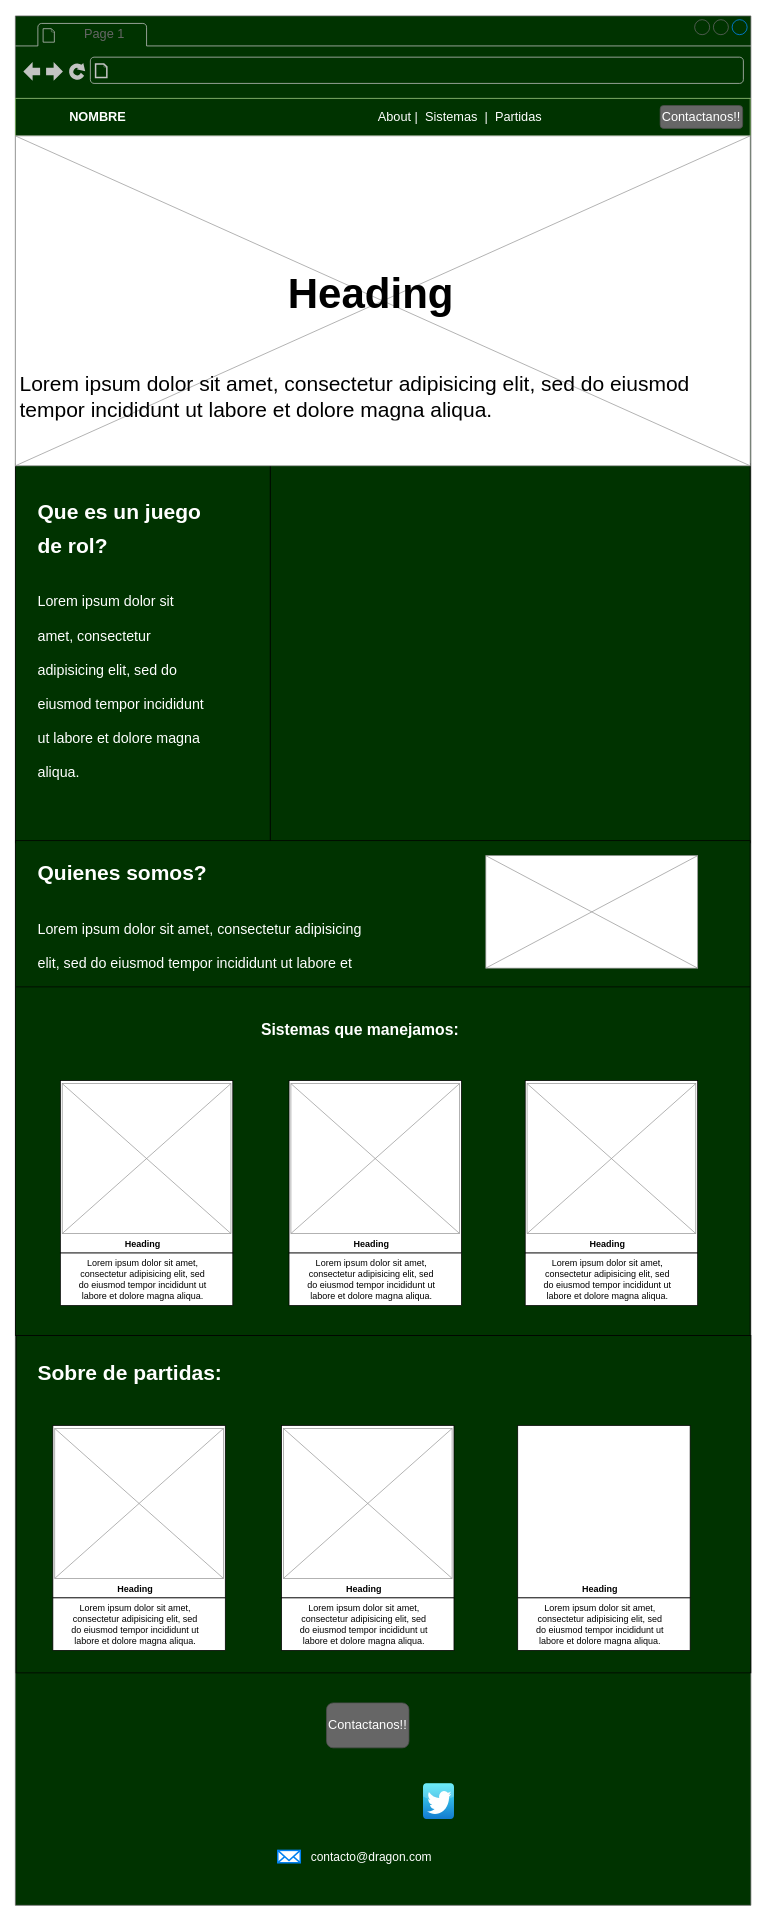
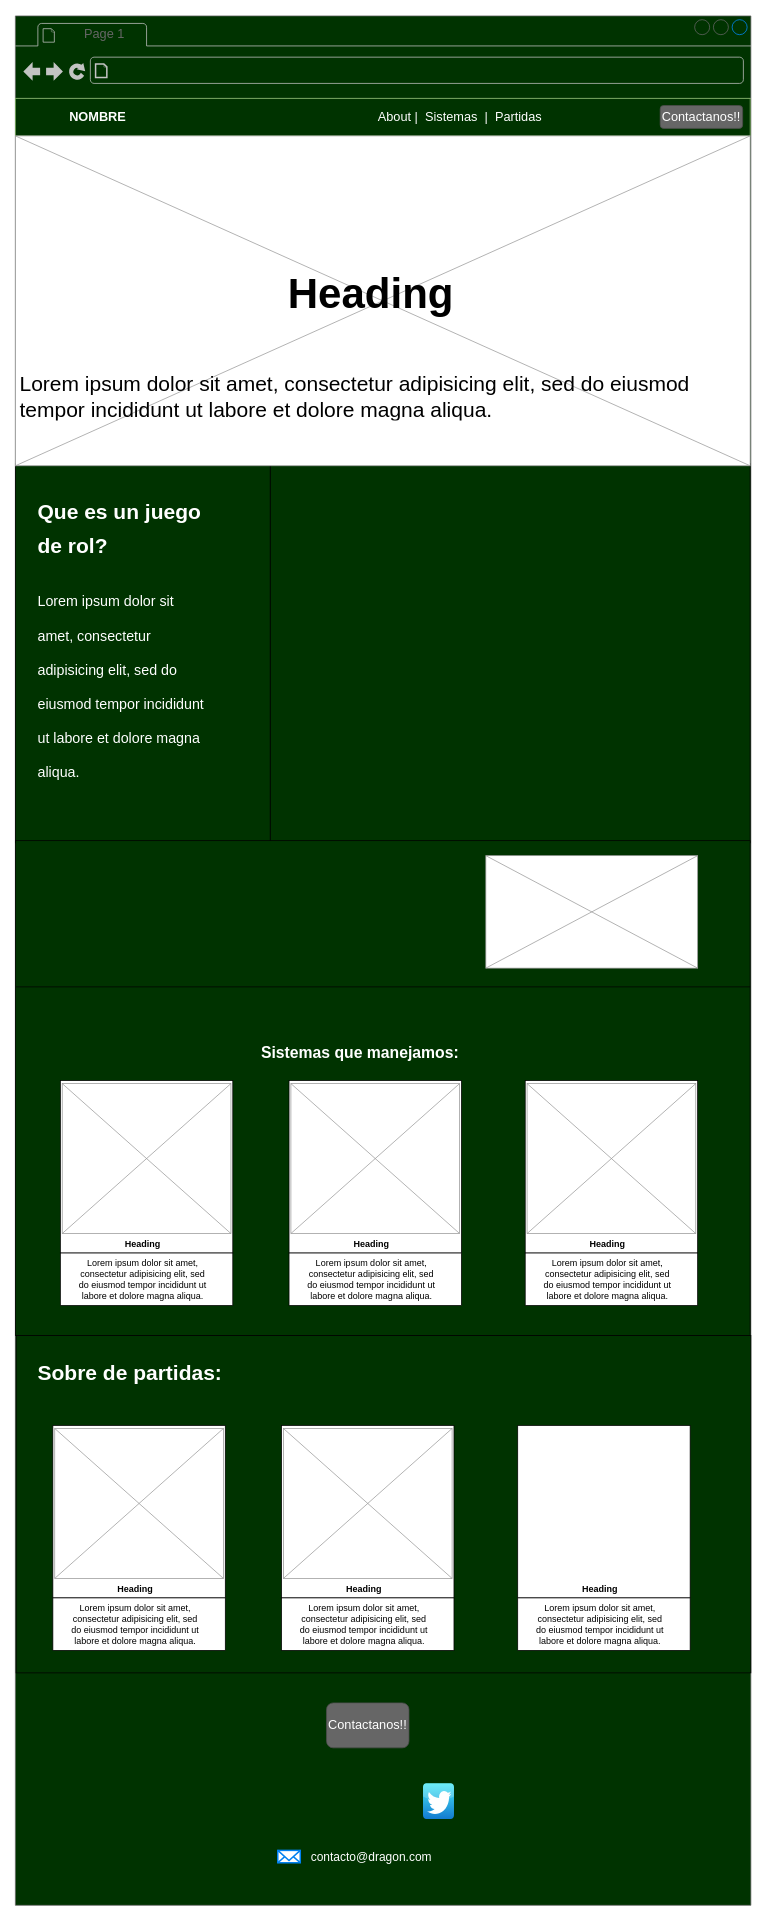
(207, 913) -> none
(375, 1024) -> (375, 1047)
